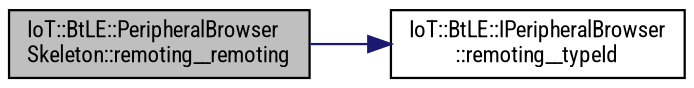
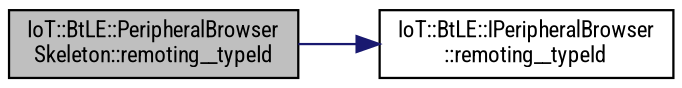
(159, 44) -> (154, 44)
